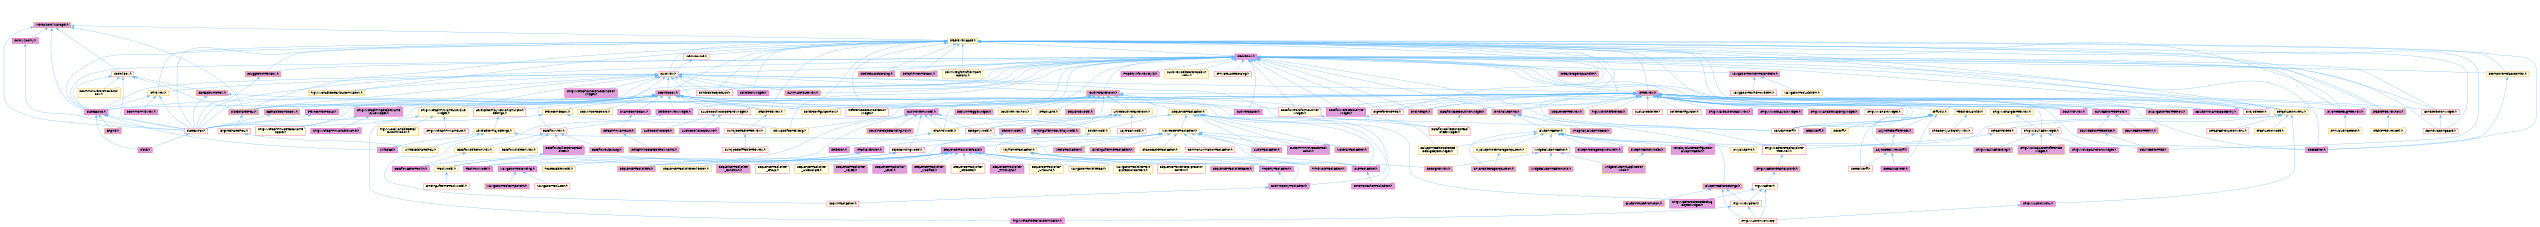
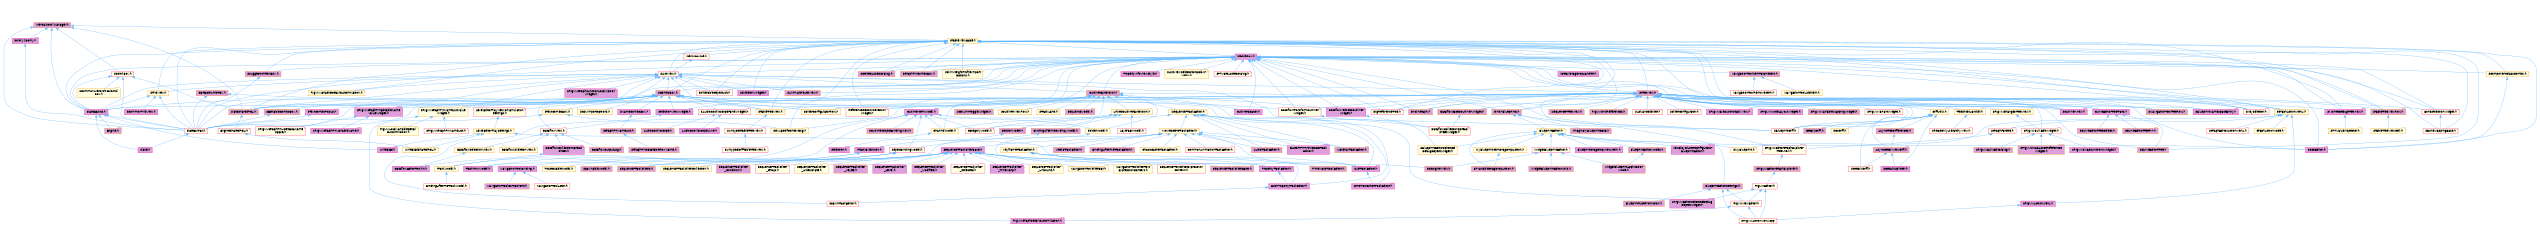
(1578, 74) -> (1578, 74)
(168, 84) -> none
none -> (528, 103)
(2127, 141) -> (2154, 123)
none -> (597, 169)
